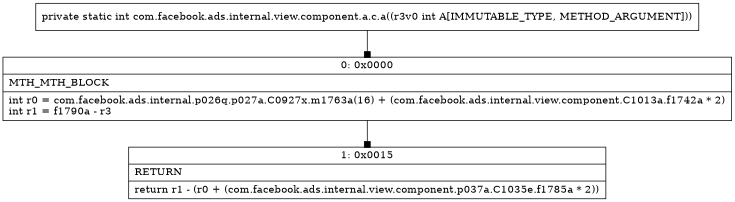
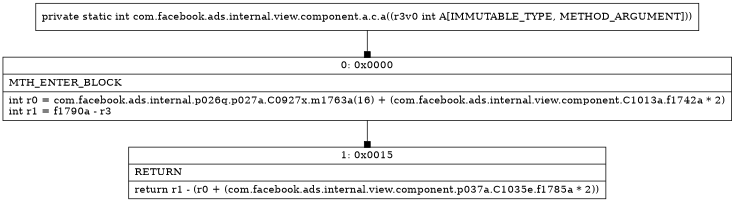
(59, 83) -> (66, 83)
